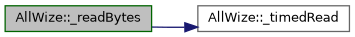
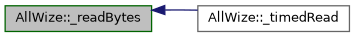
(168, 27) -> (181, 10)
